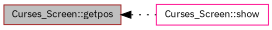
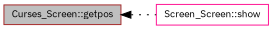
(212, 15) -> (212, 15)
